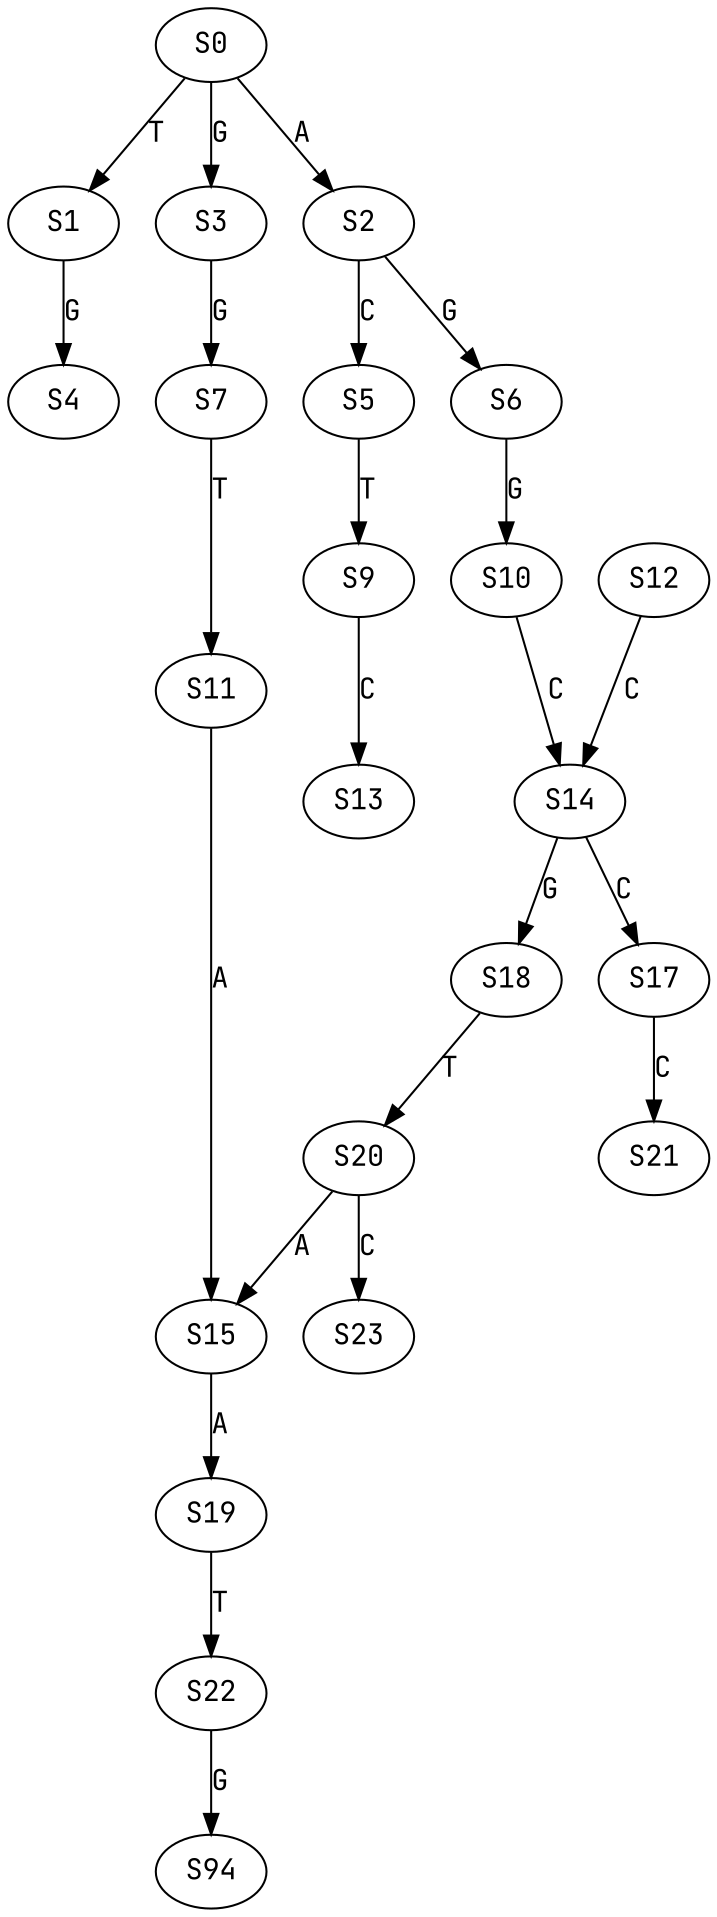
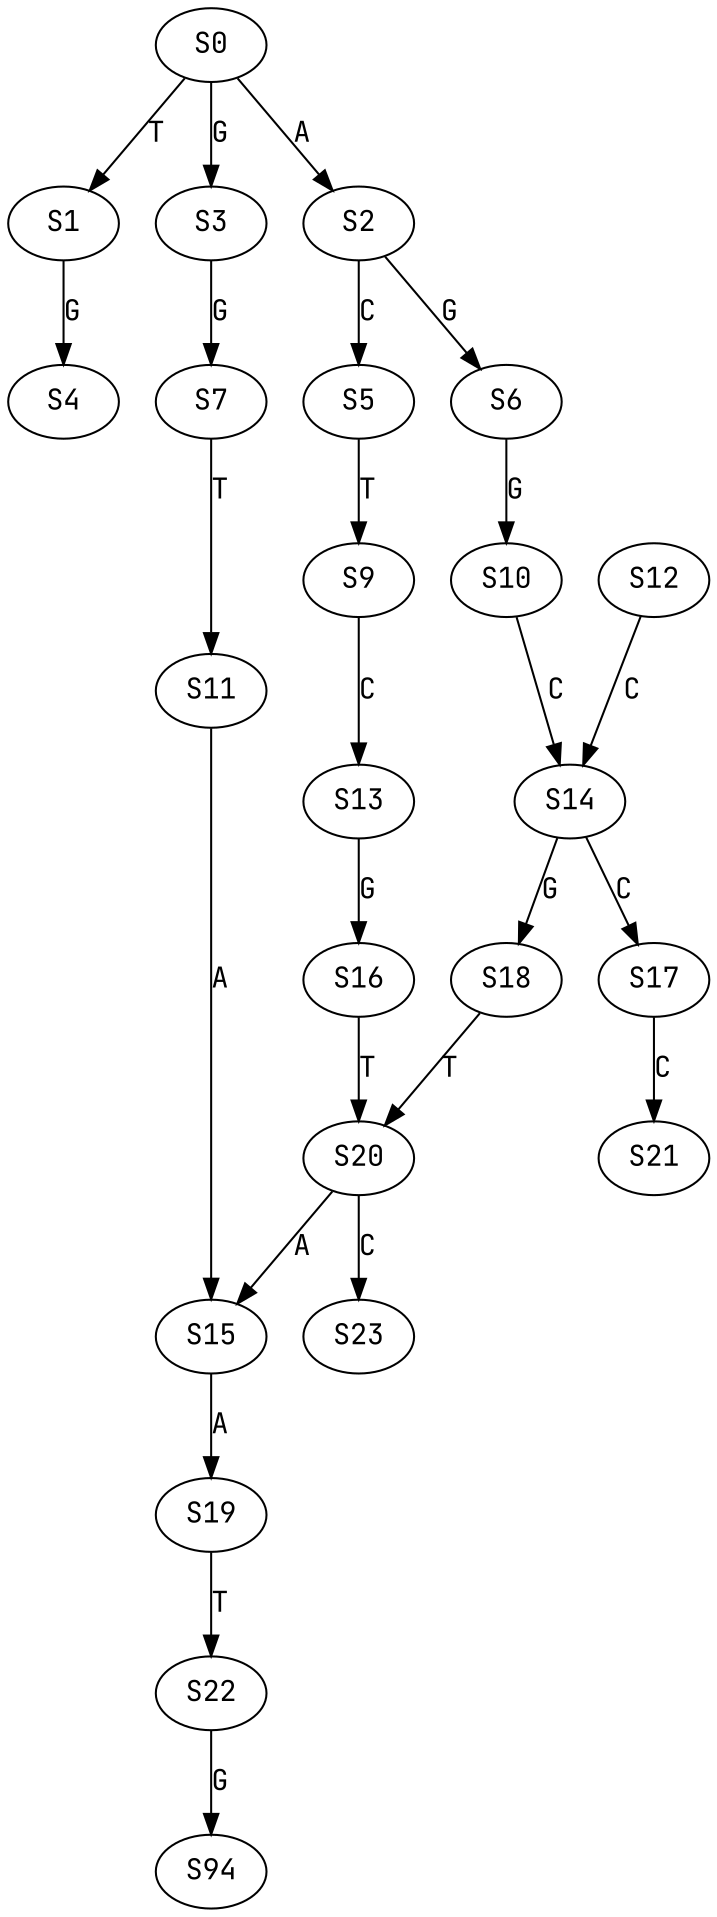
none -> (359, 980)
